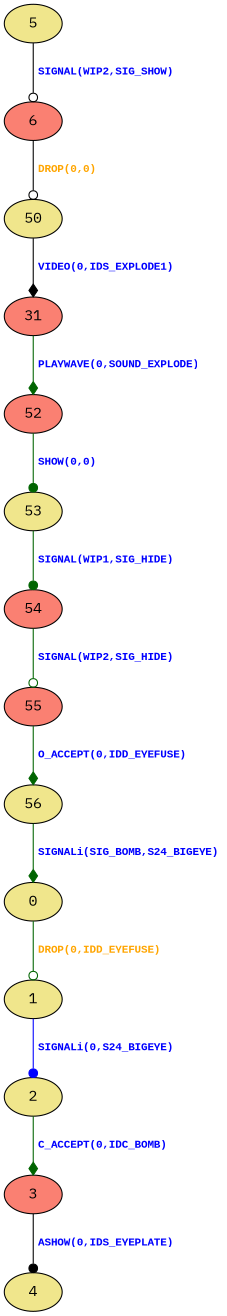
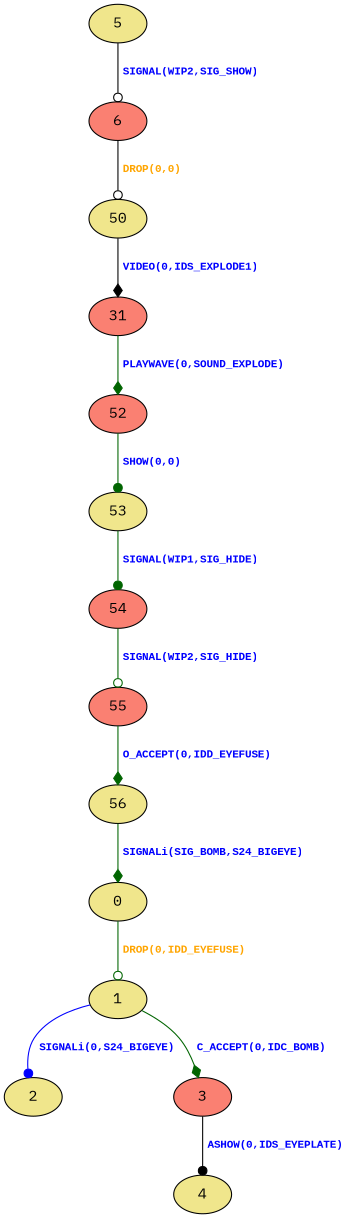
(33, 1139) -> (174, 1032)
